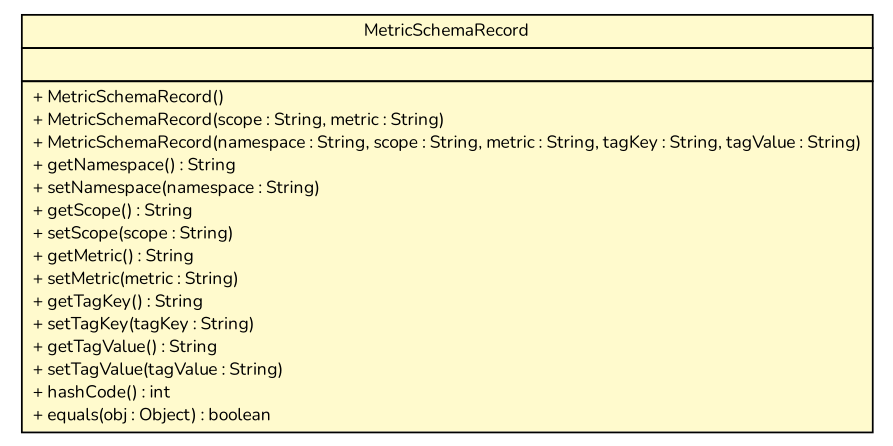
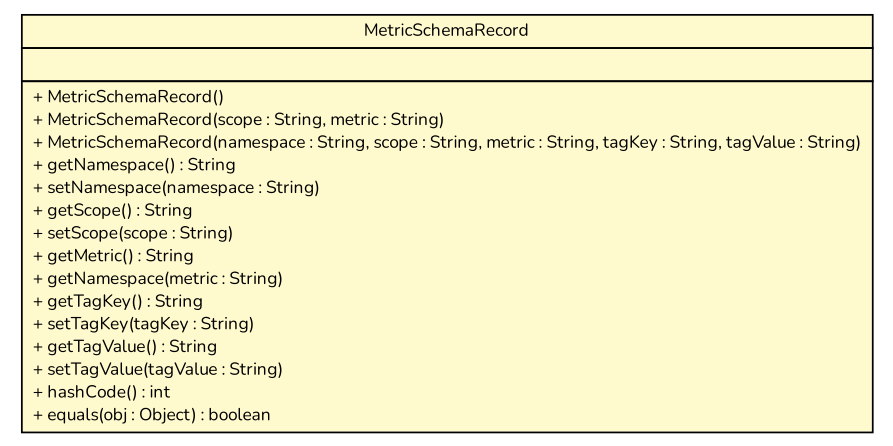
(136, 279) -> (158, 279)
